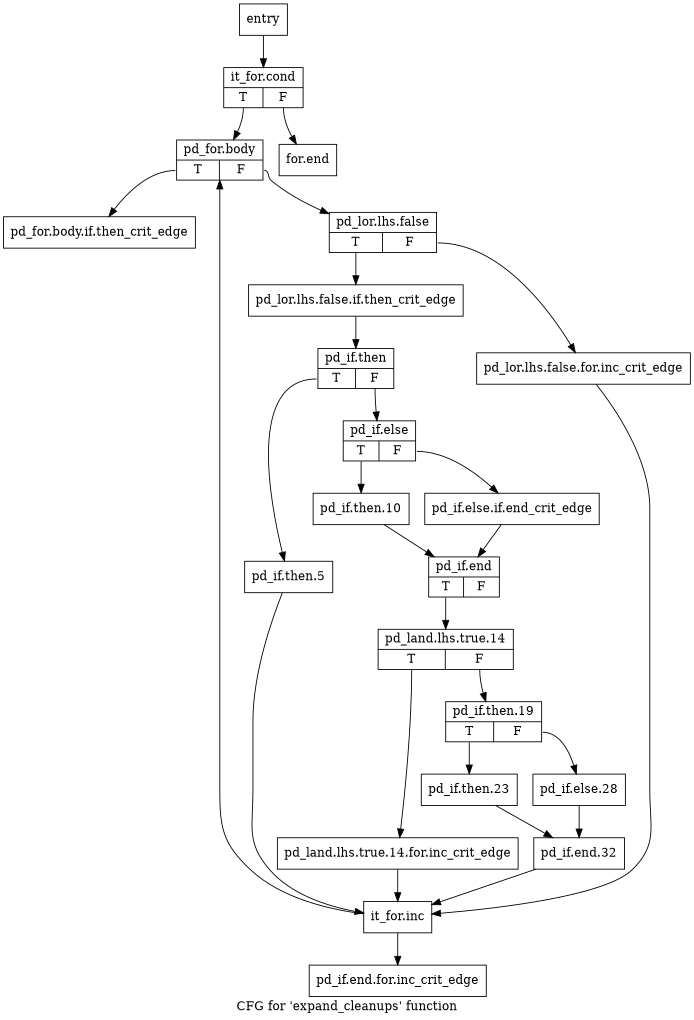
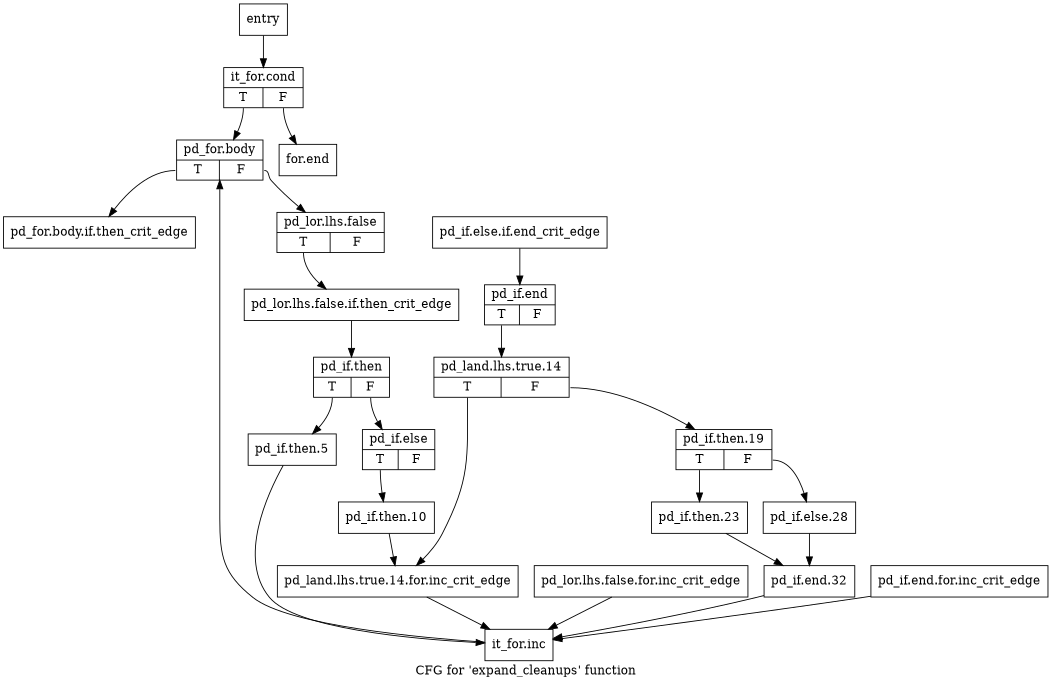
(516, 278) -> none
(457, 463) -> none
(405, 538) -> (391, 545)
(398, 945) -> (716, 618)
